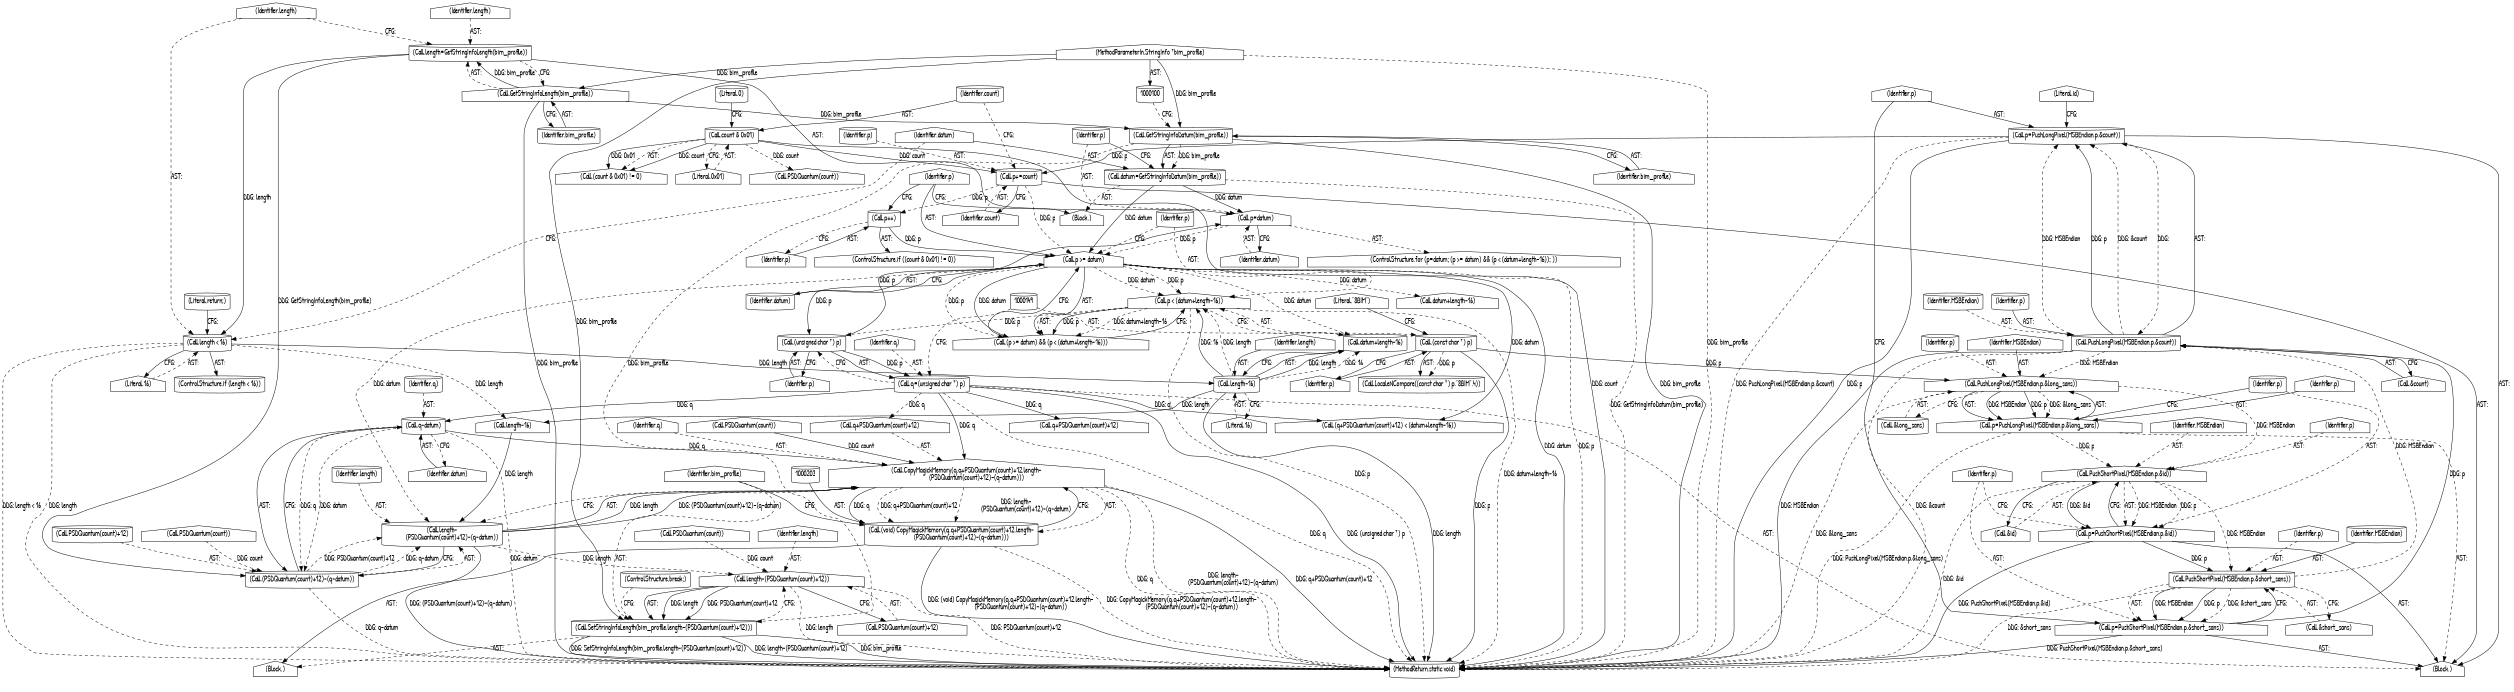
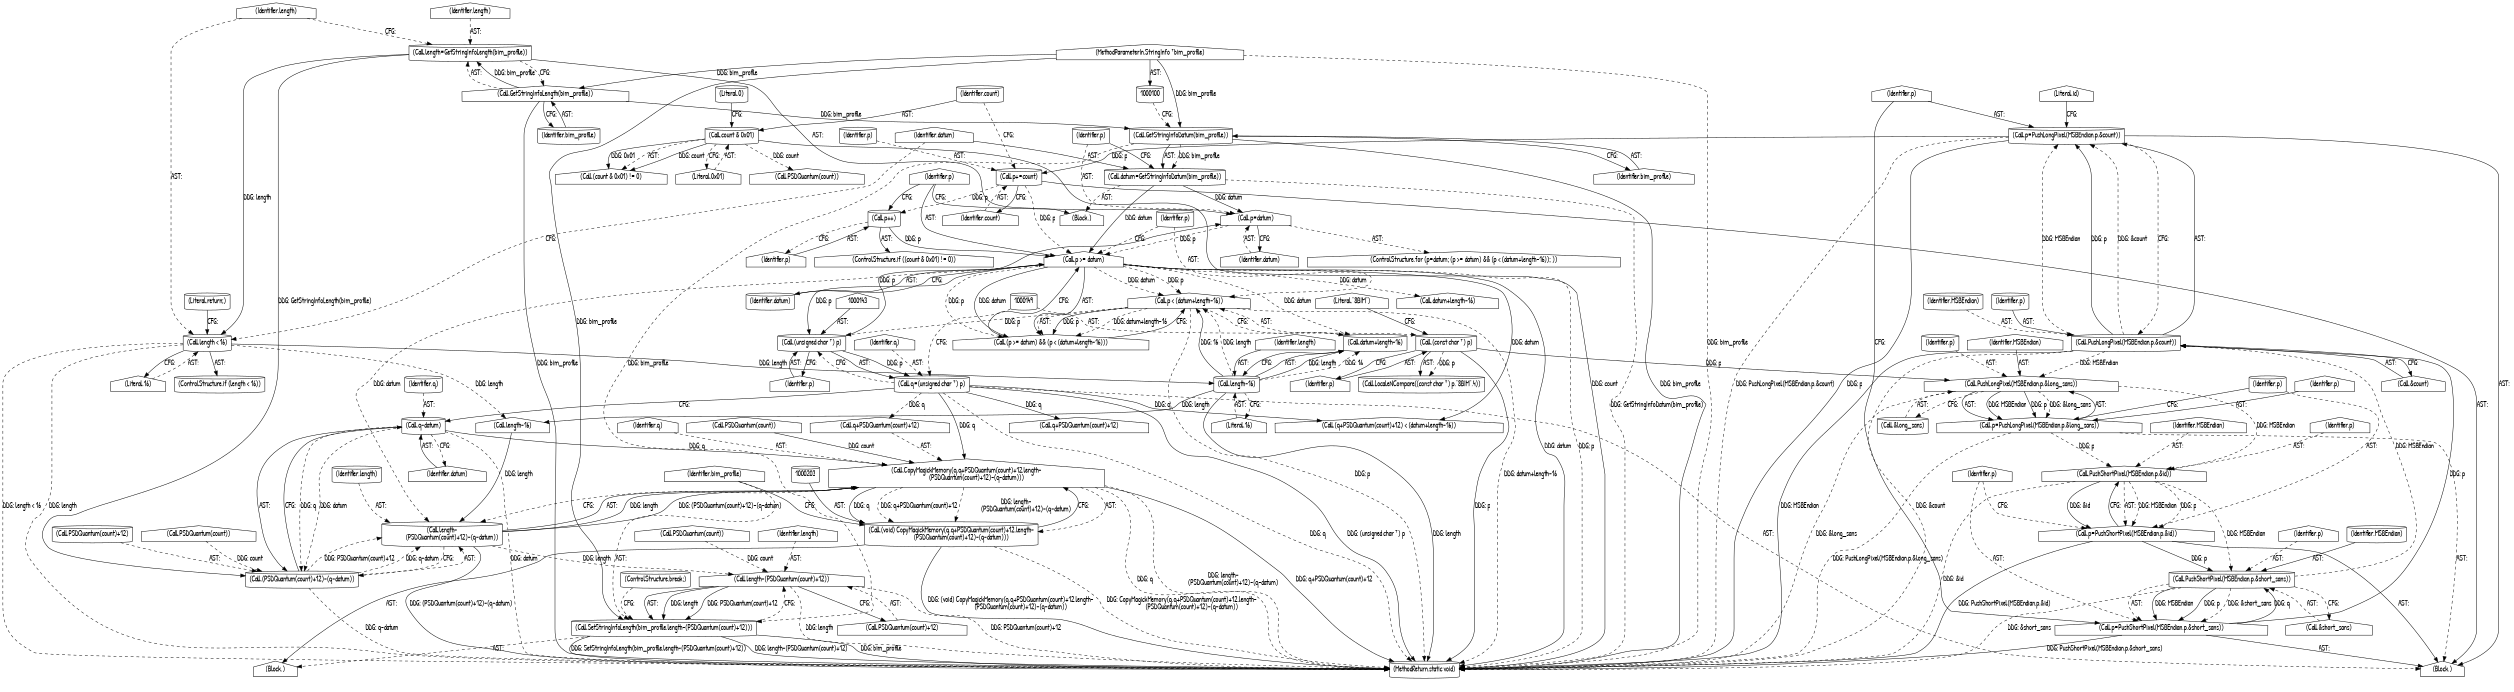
(875, 157) -> none
(2164, 239) -> (2164, 239)
none -> (858, 302)
(685, 405) -> (685, 405)
(2006, 534) -> none
(410, 570) -> (410, 570)
(2282, 604) -> (2282, 604)
